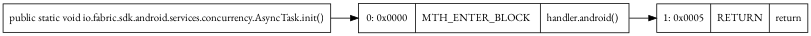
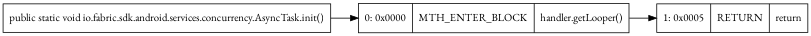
(583, 18) -> (582, 18)
